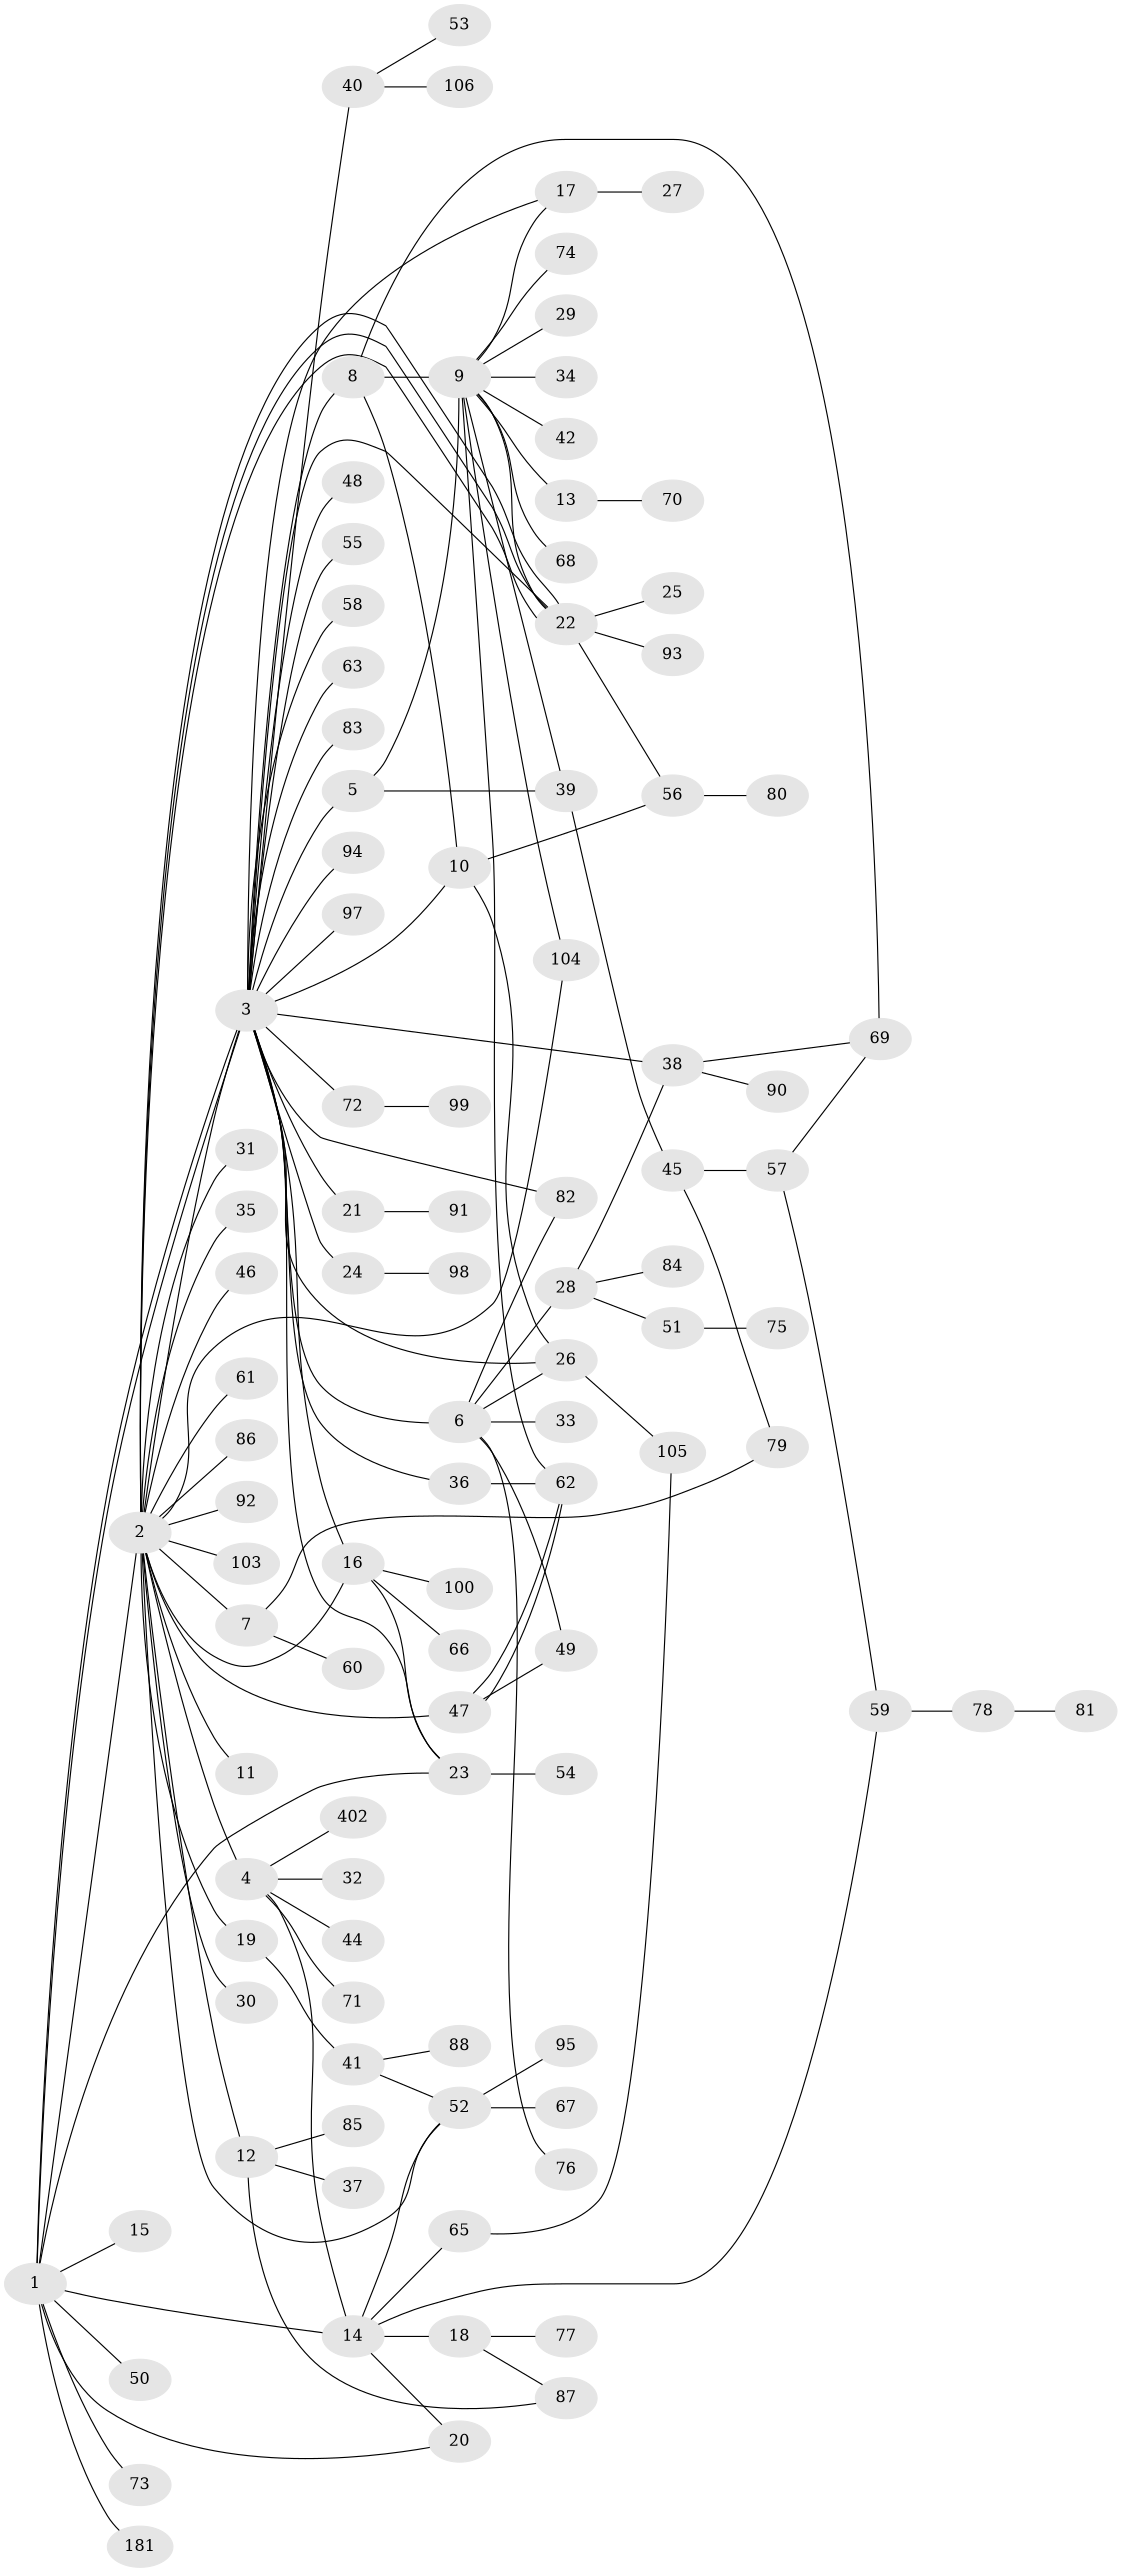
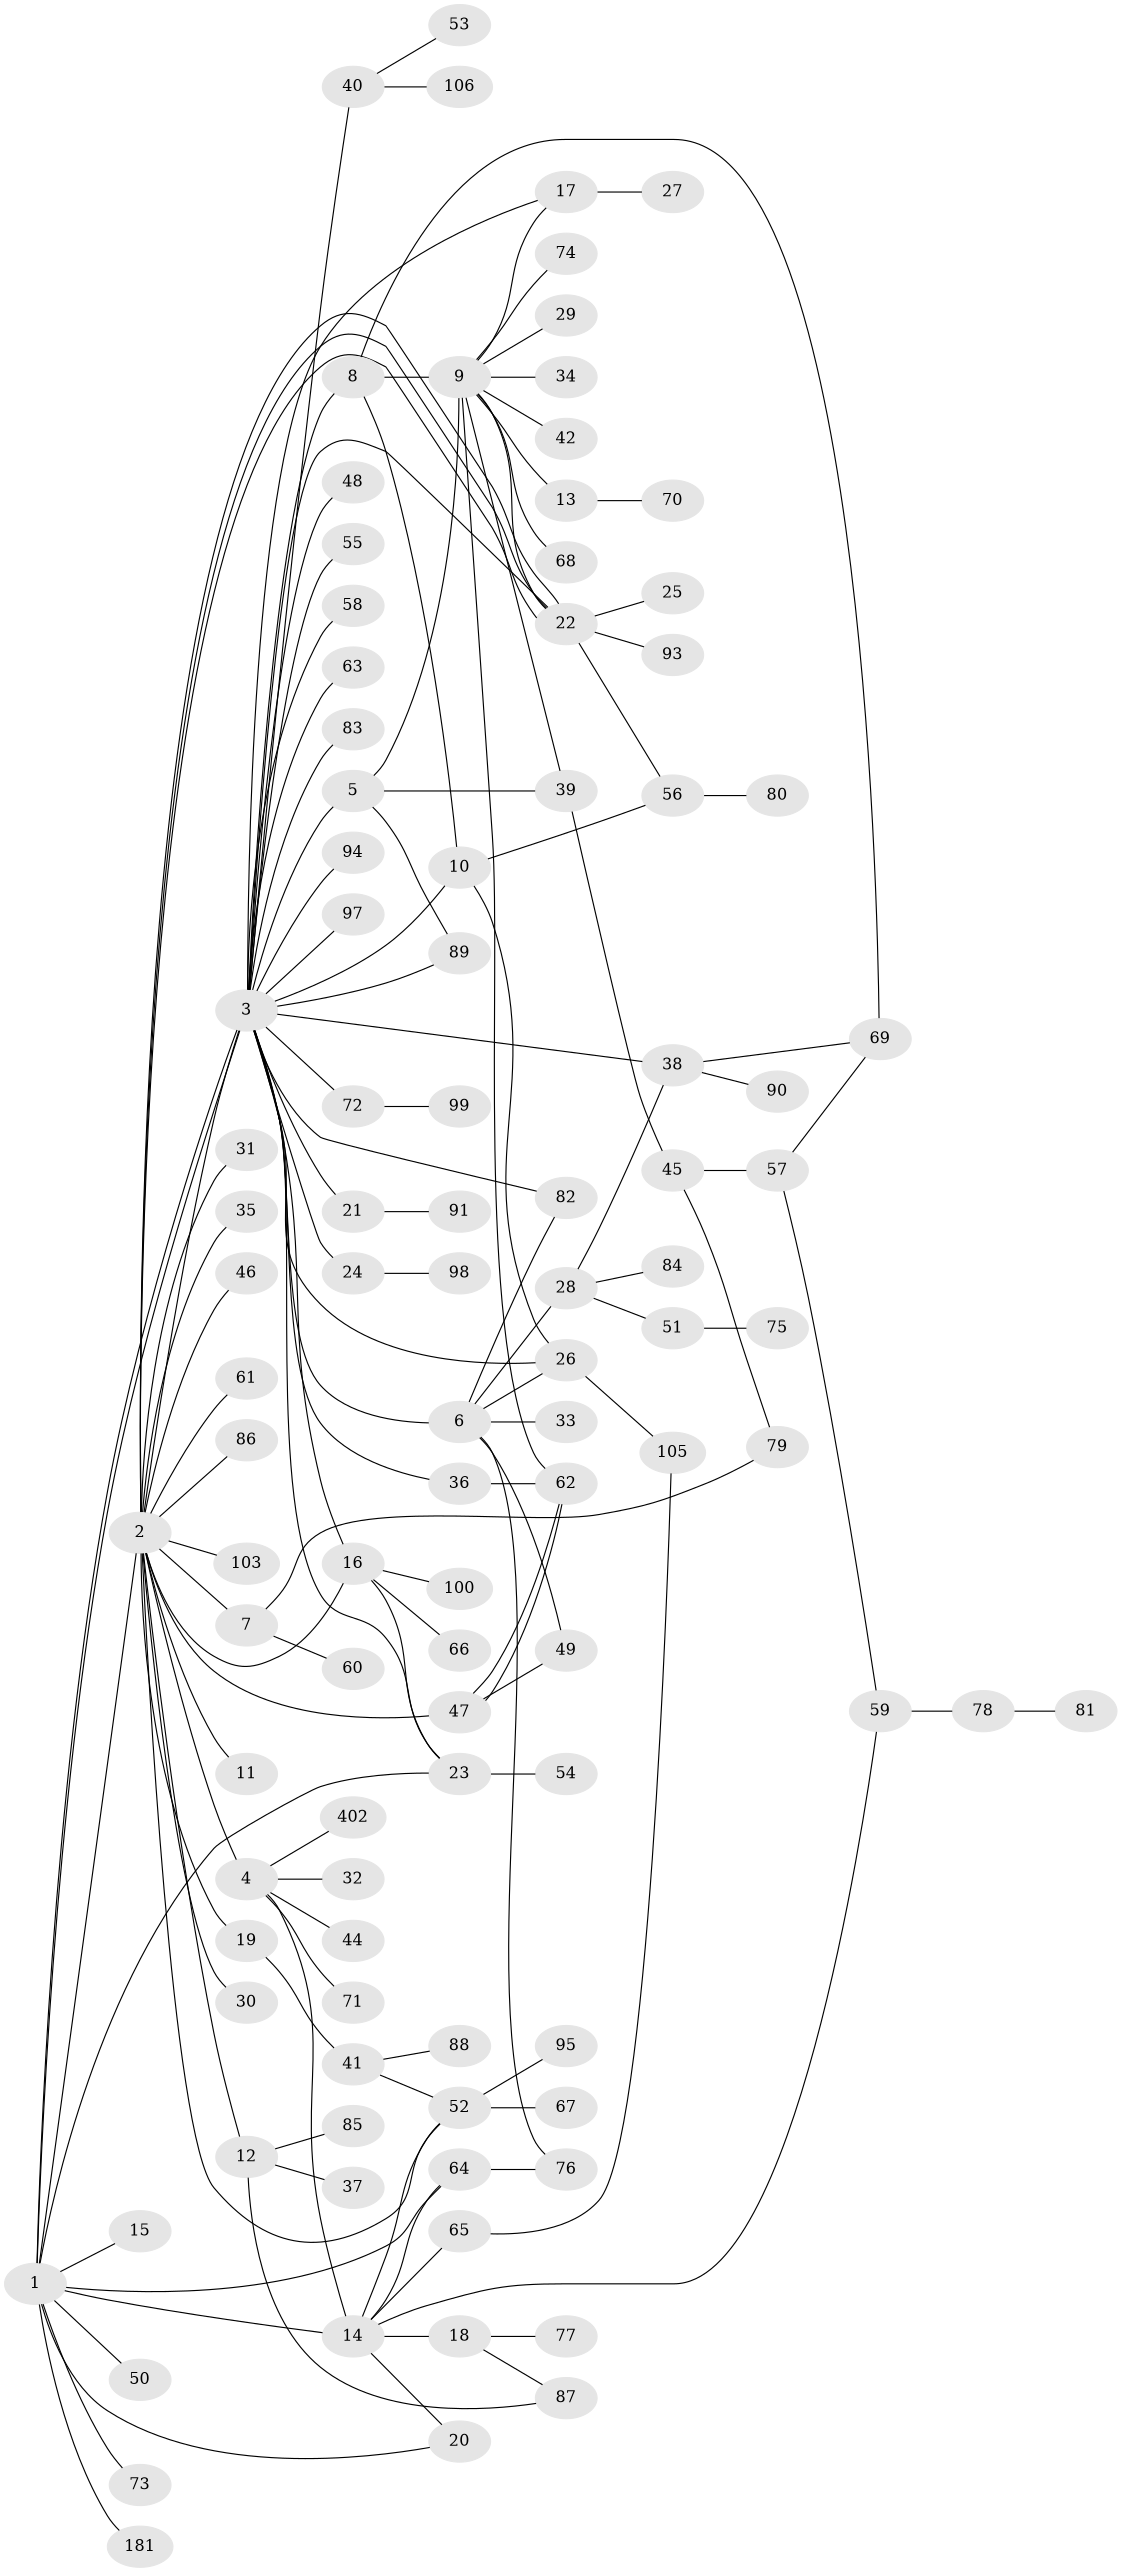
none -> (460, 953)
(566, 960) -> none
(247, 1502) -> none
none -> (460, 2170)
